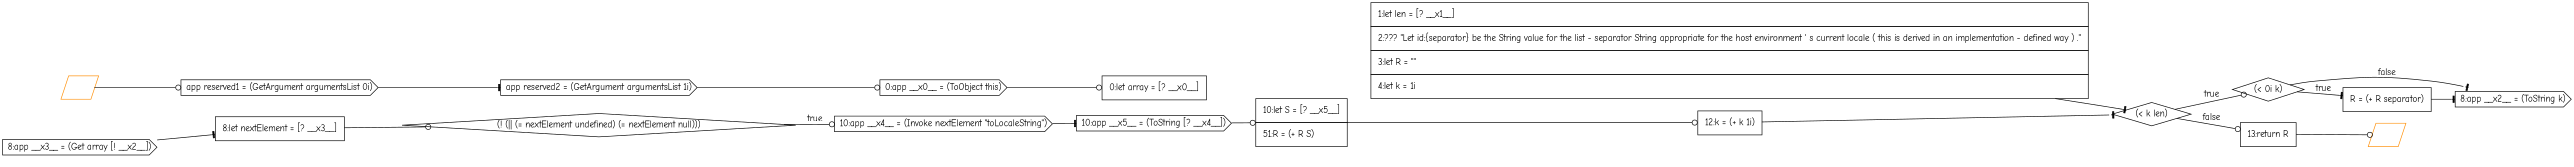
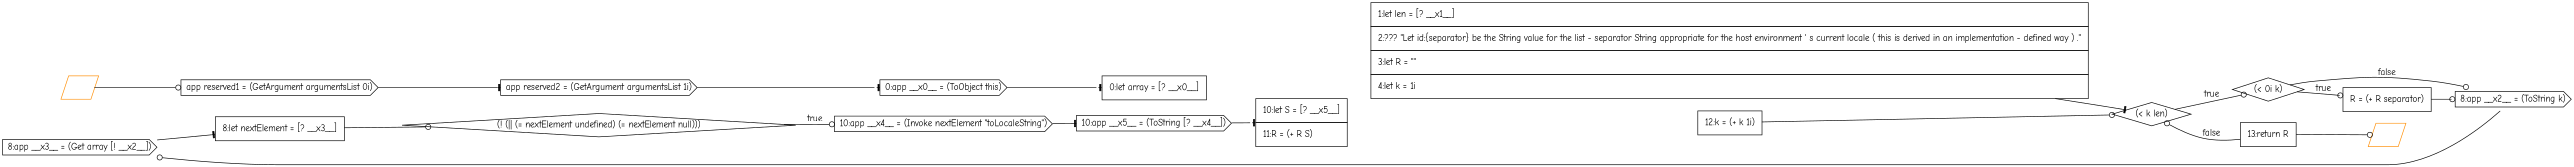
(2377, 77) -> (2377, 77)
(786, 88) -> (786, 88)
(1052, 88) -> (1052, 88)
(2318, 94) -> (2318, 94)
(2441, 99) -> (2441, 99)
(1936, 118) -> (1936, 118)
(1241, 123) -> (1241, 123)
(1520, 123) -> none
(2206, 124) -> (2203, 138)
(1289, 134) -> (1288, 134)
none -> (1338, 165)
